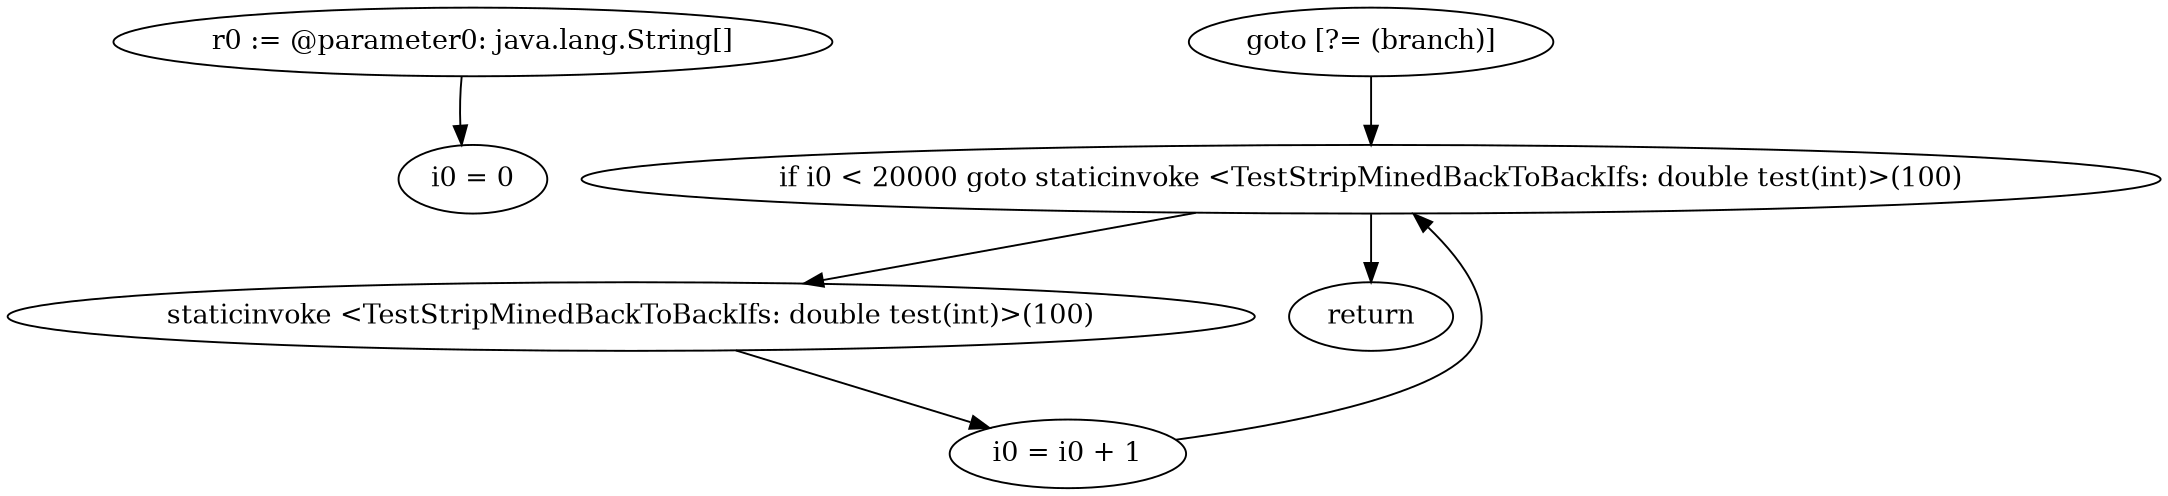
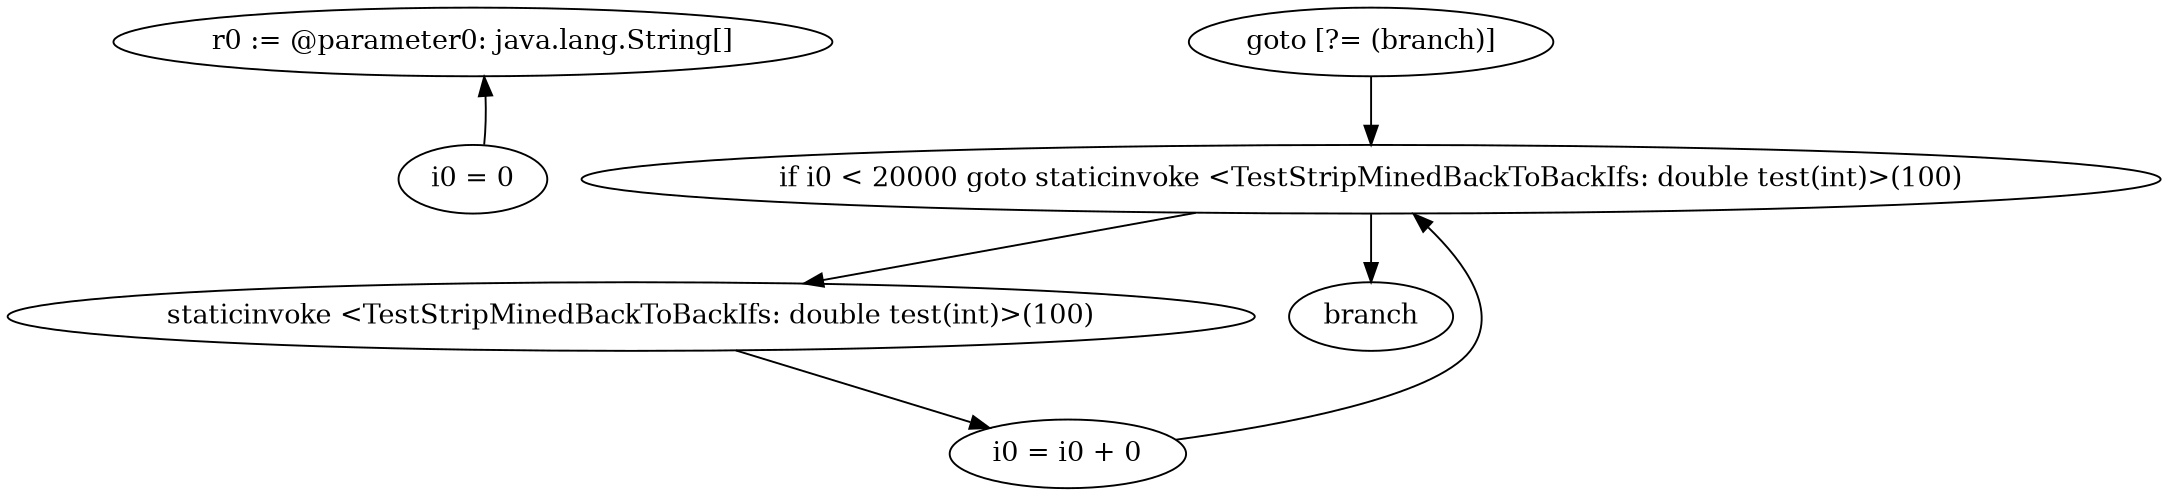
(460, 101) -> (486, 120)
(1371, 317) -> (1371, 317)
(1068, 454) -> (1068, 454)
